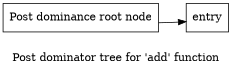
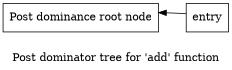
(168, 23) -> (176, 13)
